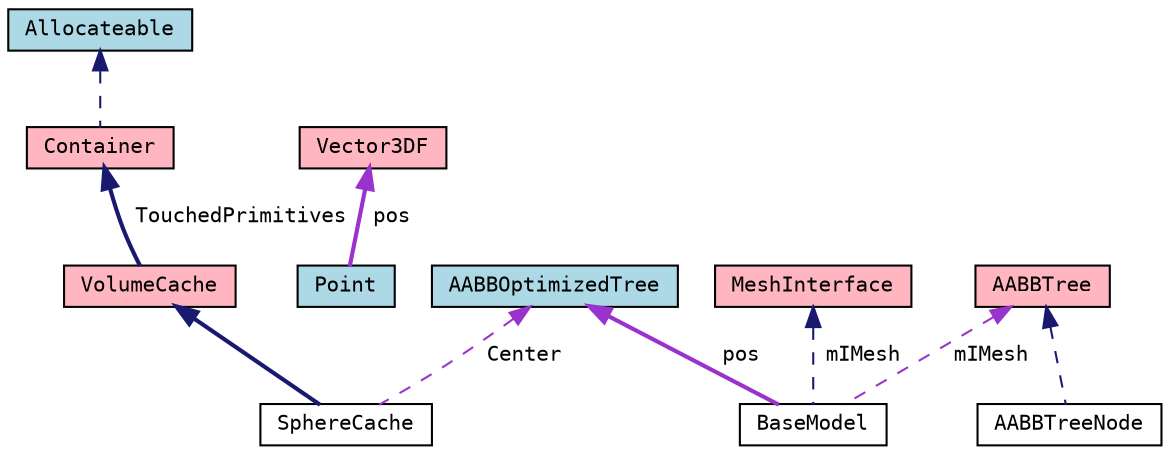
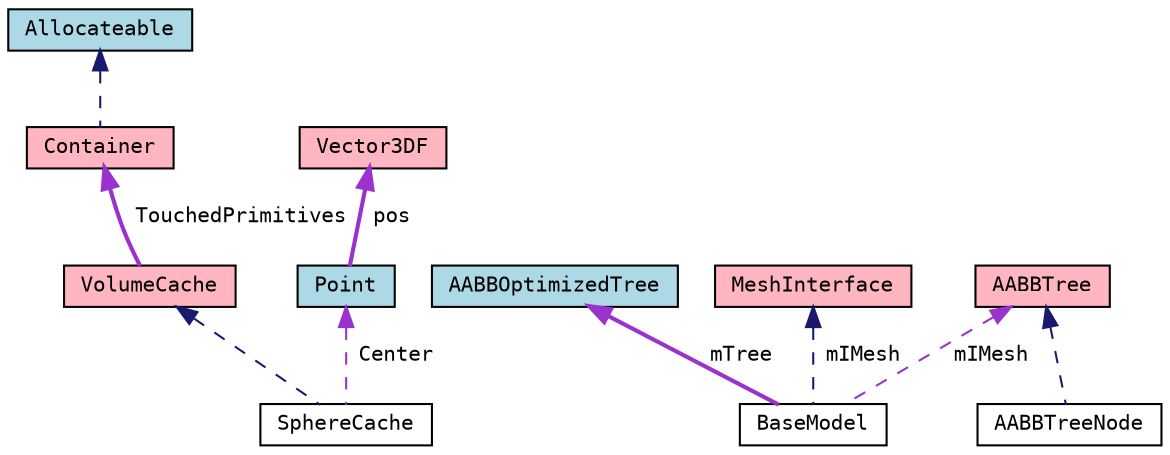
(123, 228) -> (123, 228)
(736, 355) -> (736, 355)
(257, 362) -> (257, 362)
(448, 364) -> (346, 366)
